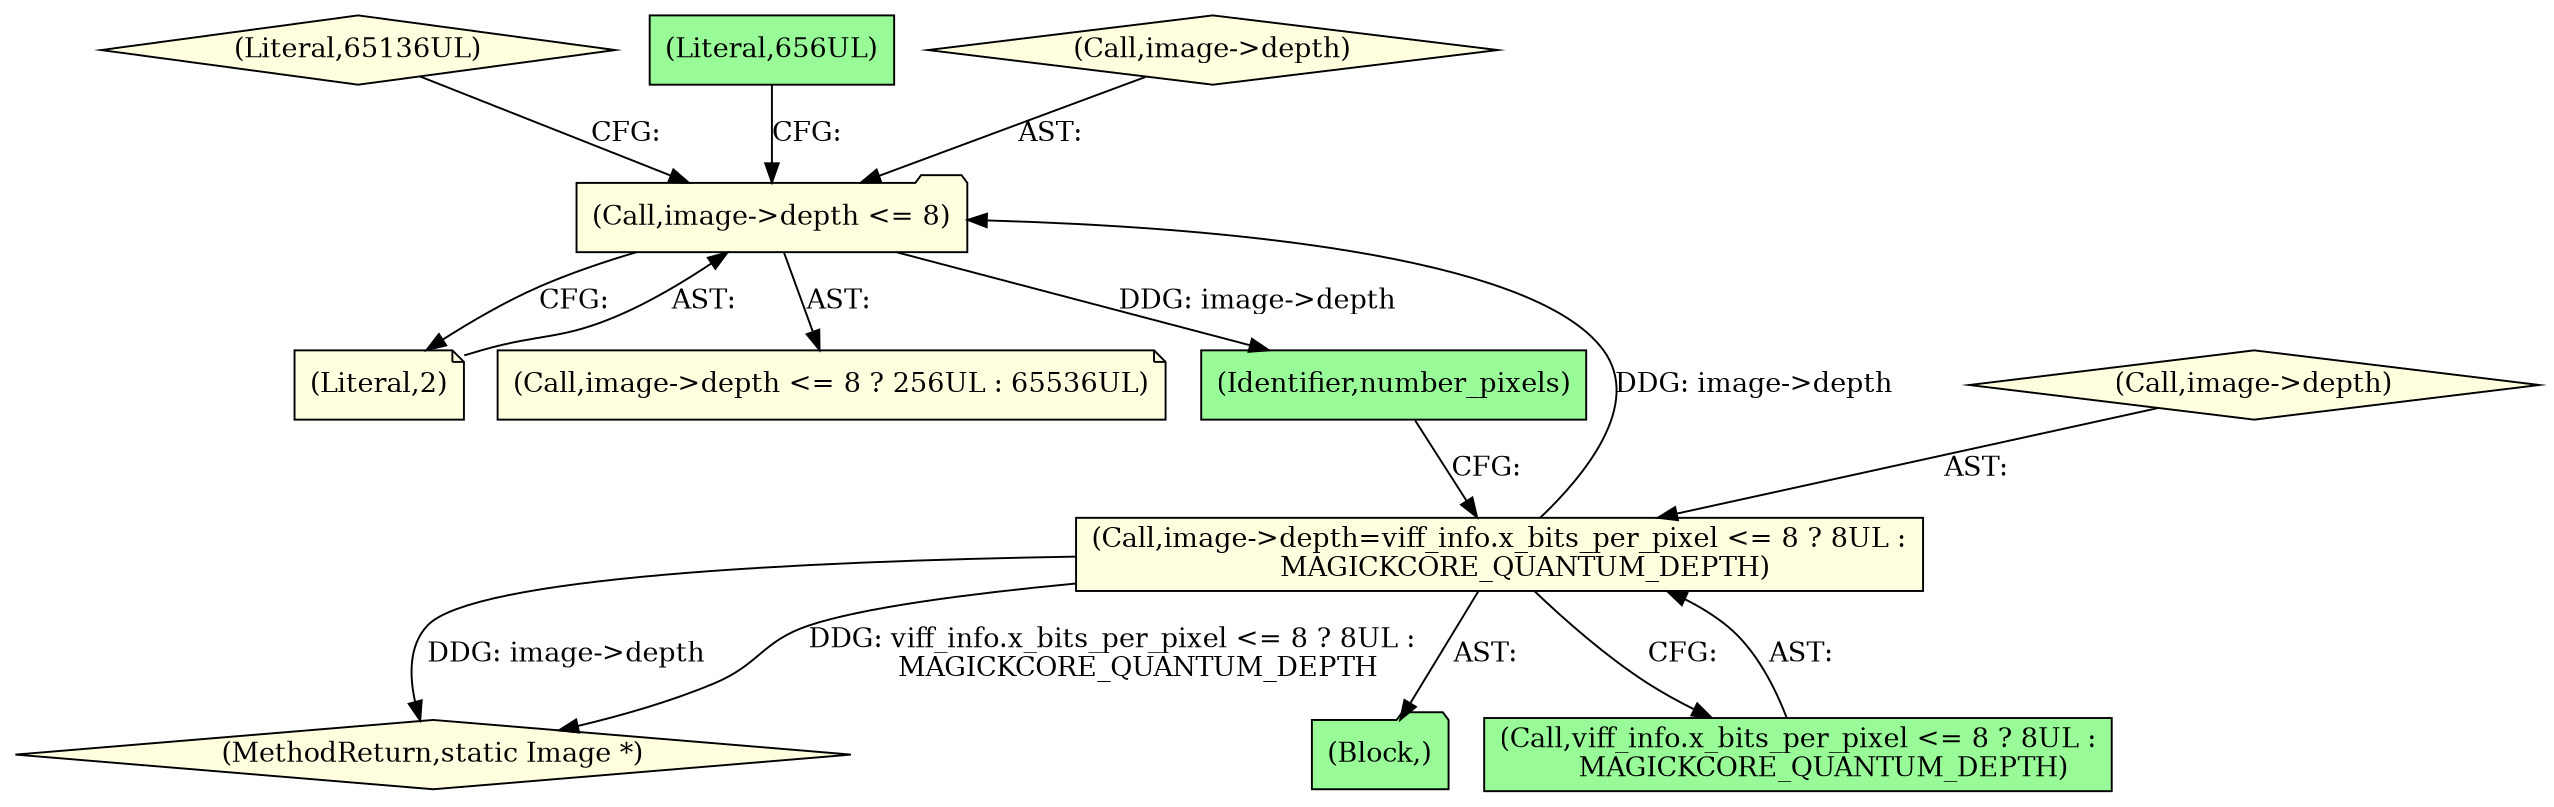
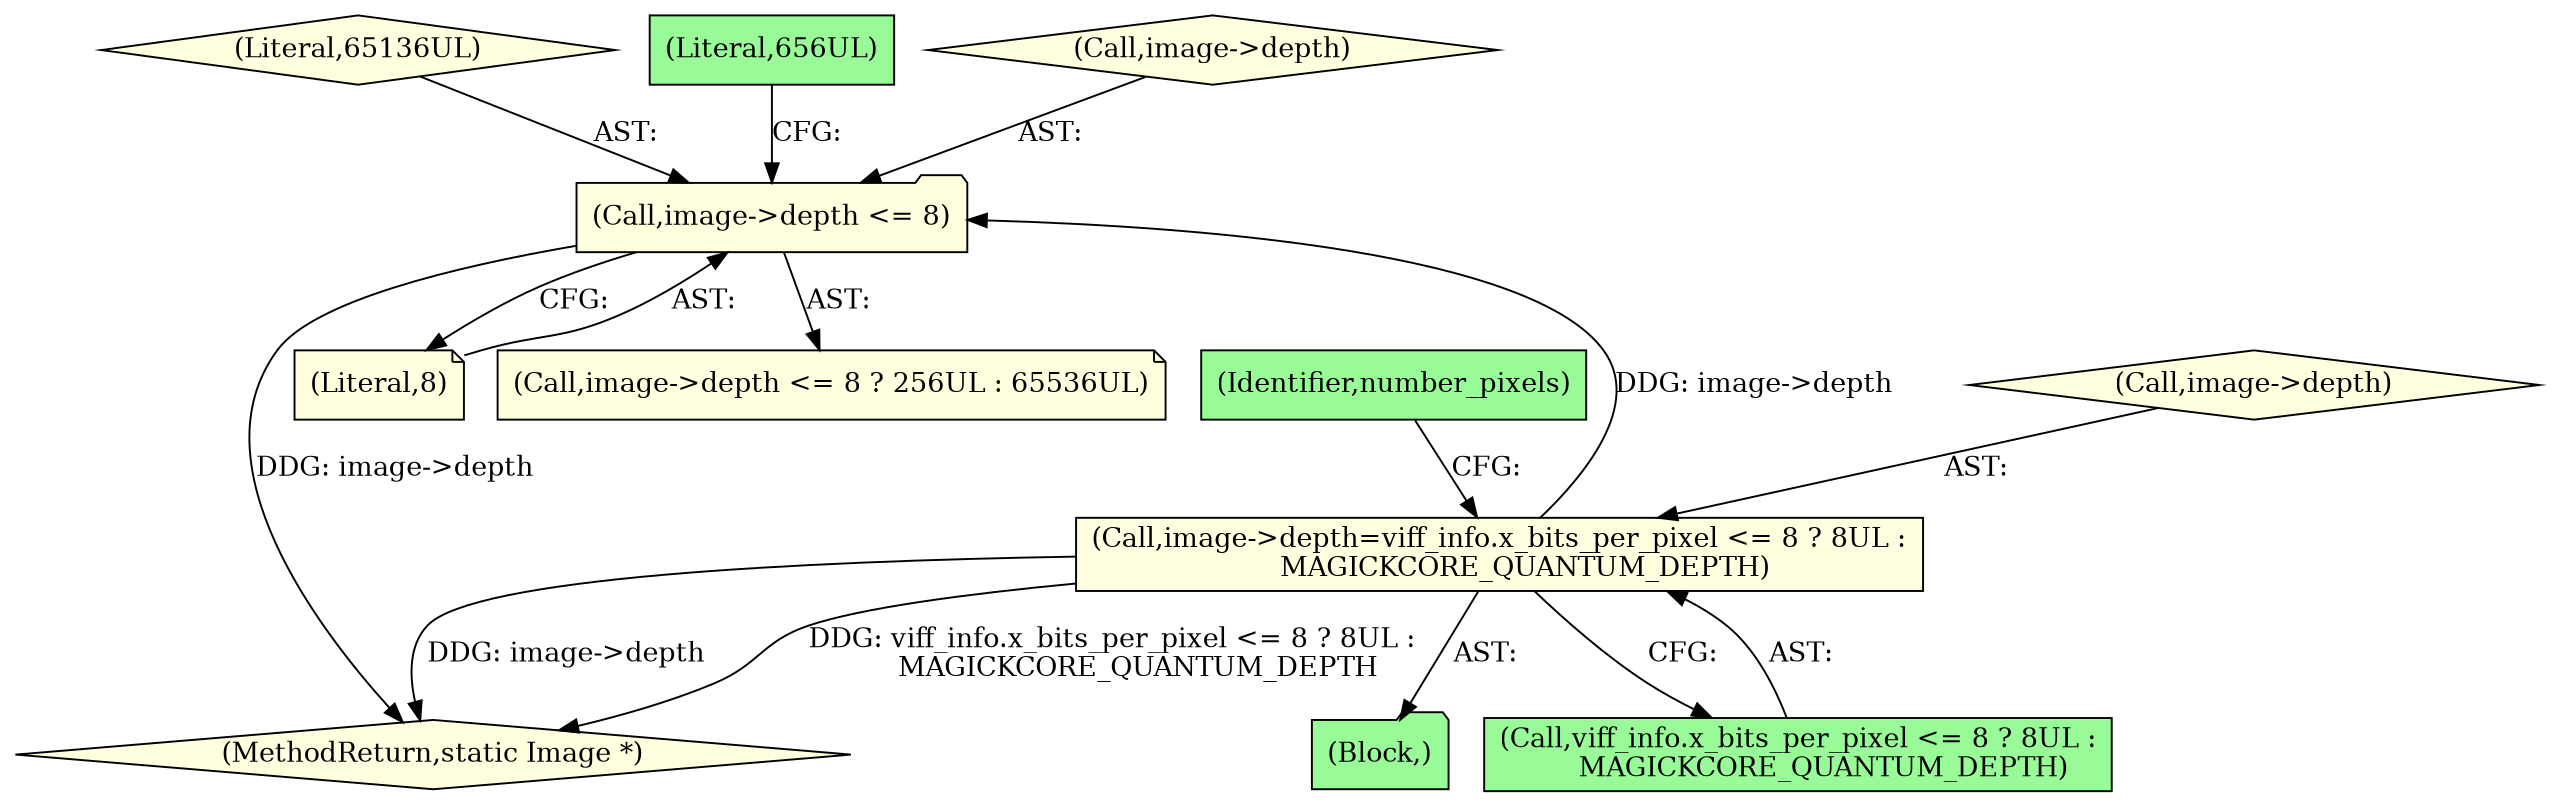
(630, 134) -> (630, 134)
(1074, 299) -> (259, 387)
(379, 385) -> (379, 385)
